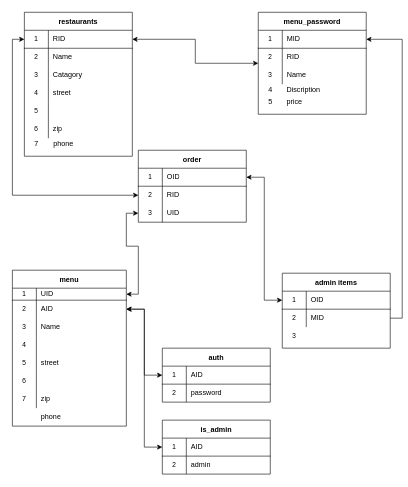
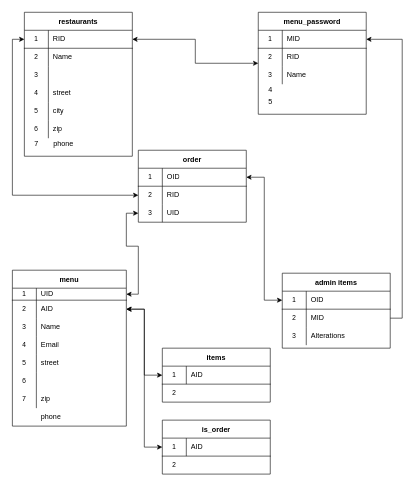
(90, 75) -> none
(303, 90) -> none
(294, 102) -> none
none -> (90, 111)
none -> (348, 336)
none -> (81, 345)
(216, 358) -> (216, 358)
(228, 393) -> none
(216, 430) -> (216, 430)
(228, 465) -> none
